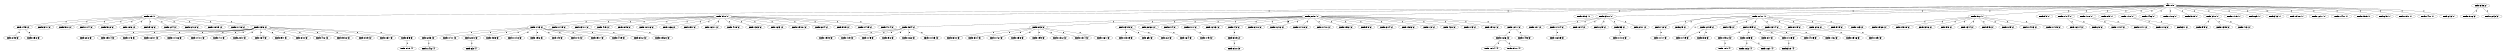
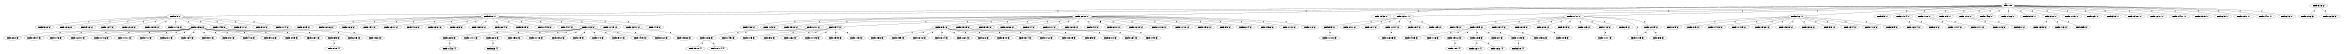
none -> (1289, 27)
none -> (1693, 27)
none -> (1871, 27)
(1146, 33) -> (963, 33)
(1234, 33) -> (1032, 21)
